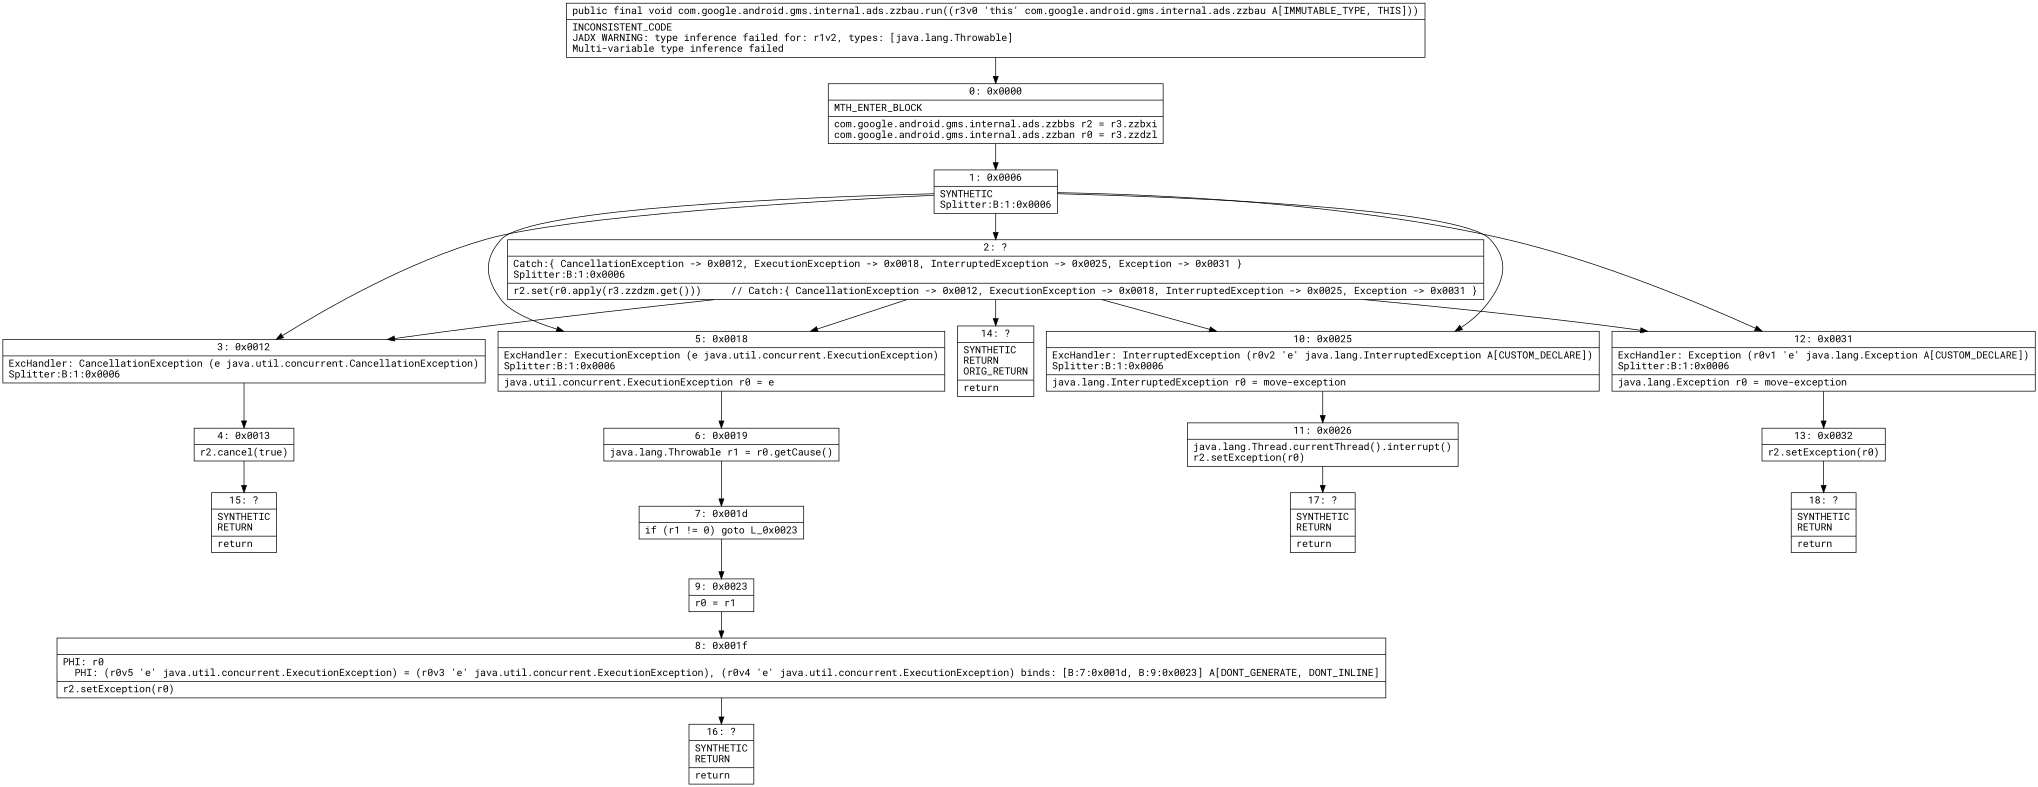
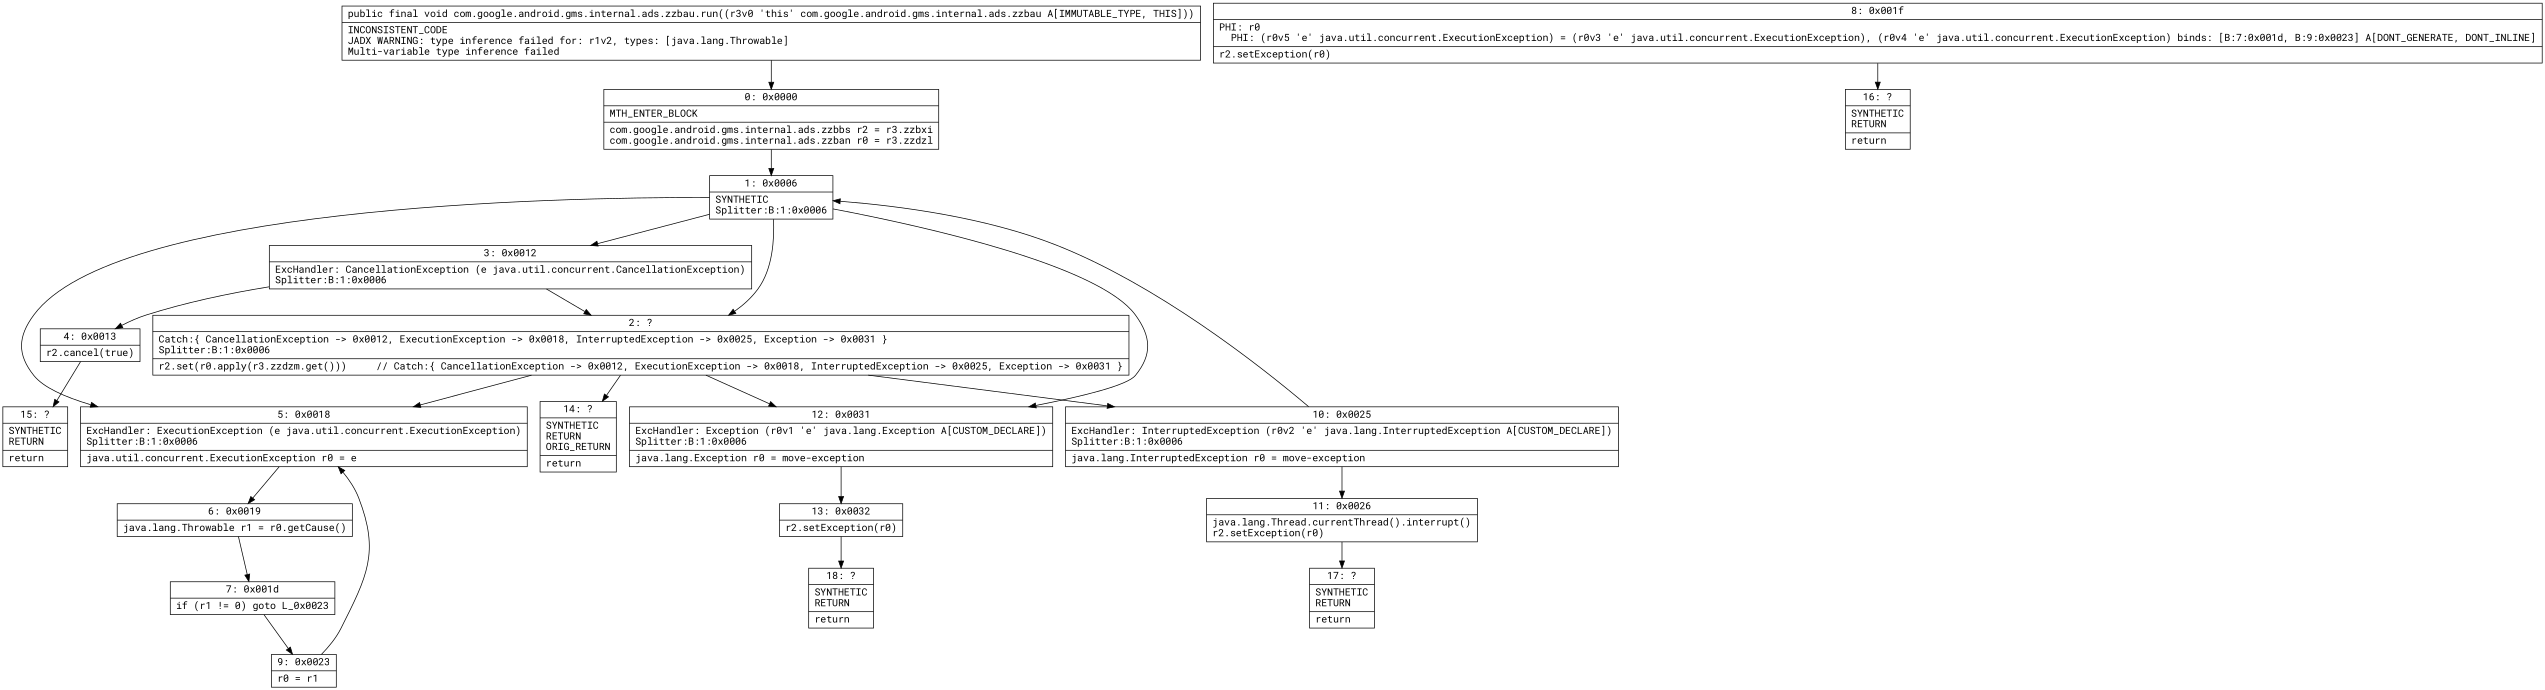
(1424, 219) -> (1093, 261)
(554, 318) -> (566, 300)
(721, 621) -> (367, 566)
